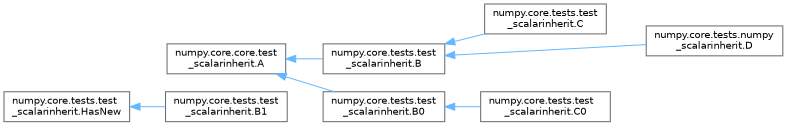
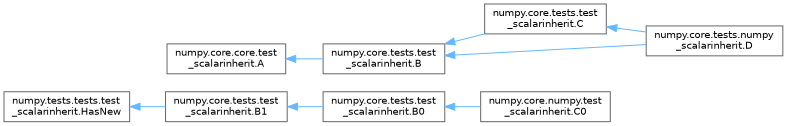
none -> (631, 30)
(310, 84) -> (310, 107)
(67, 107) -> (67, 107)
(545, 107) -> (545, 107)
